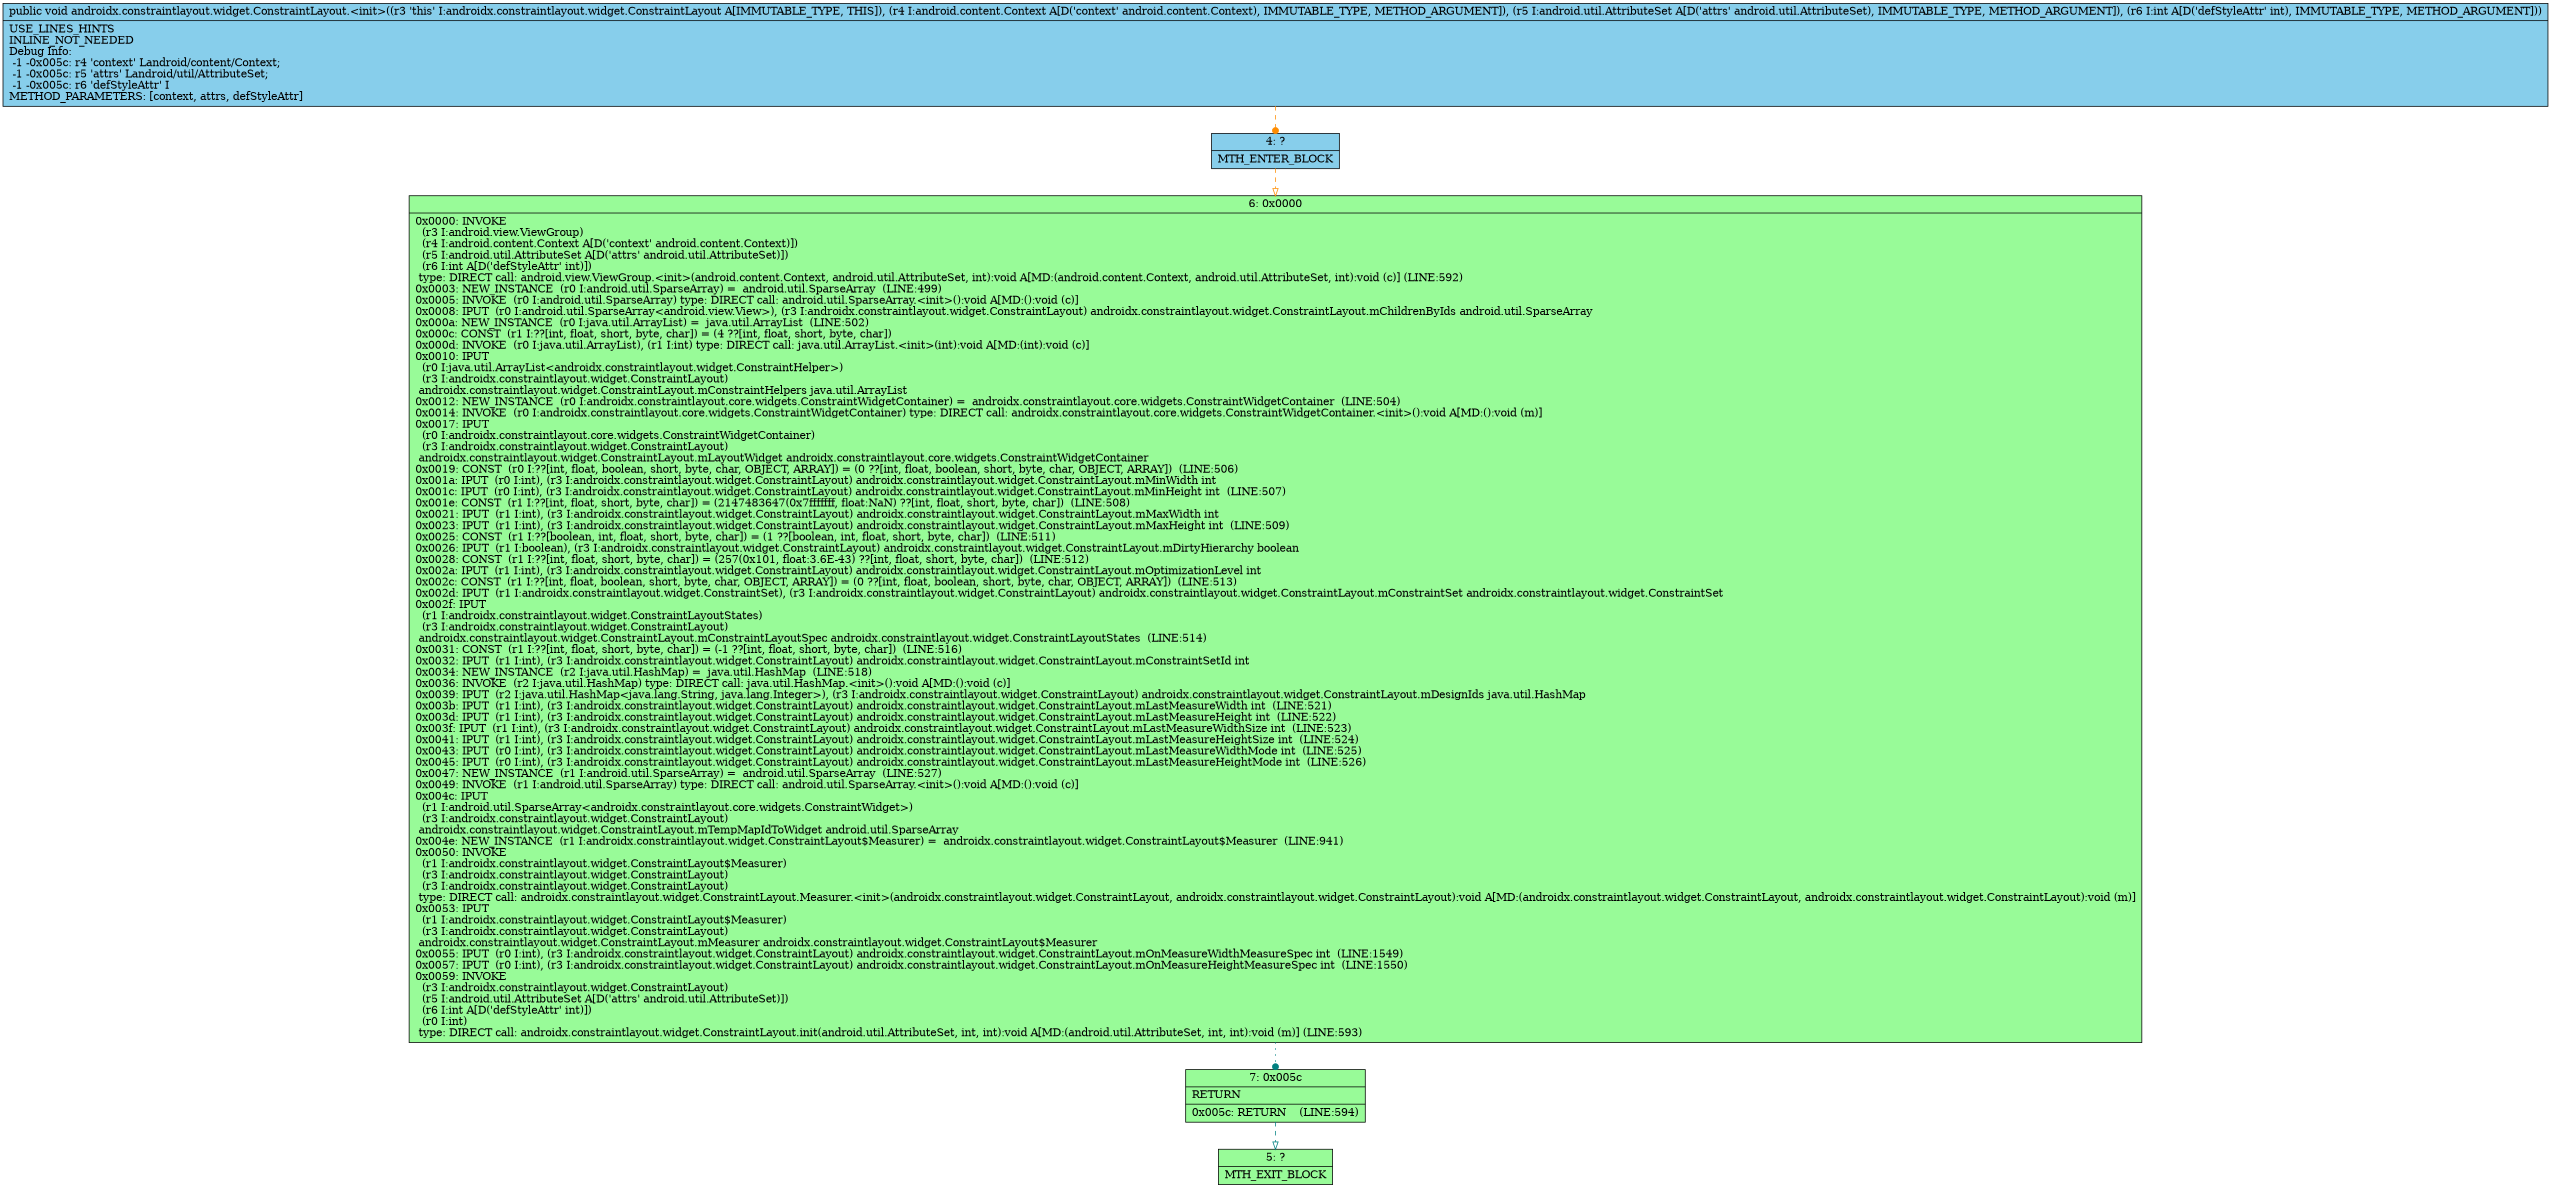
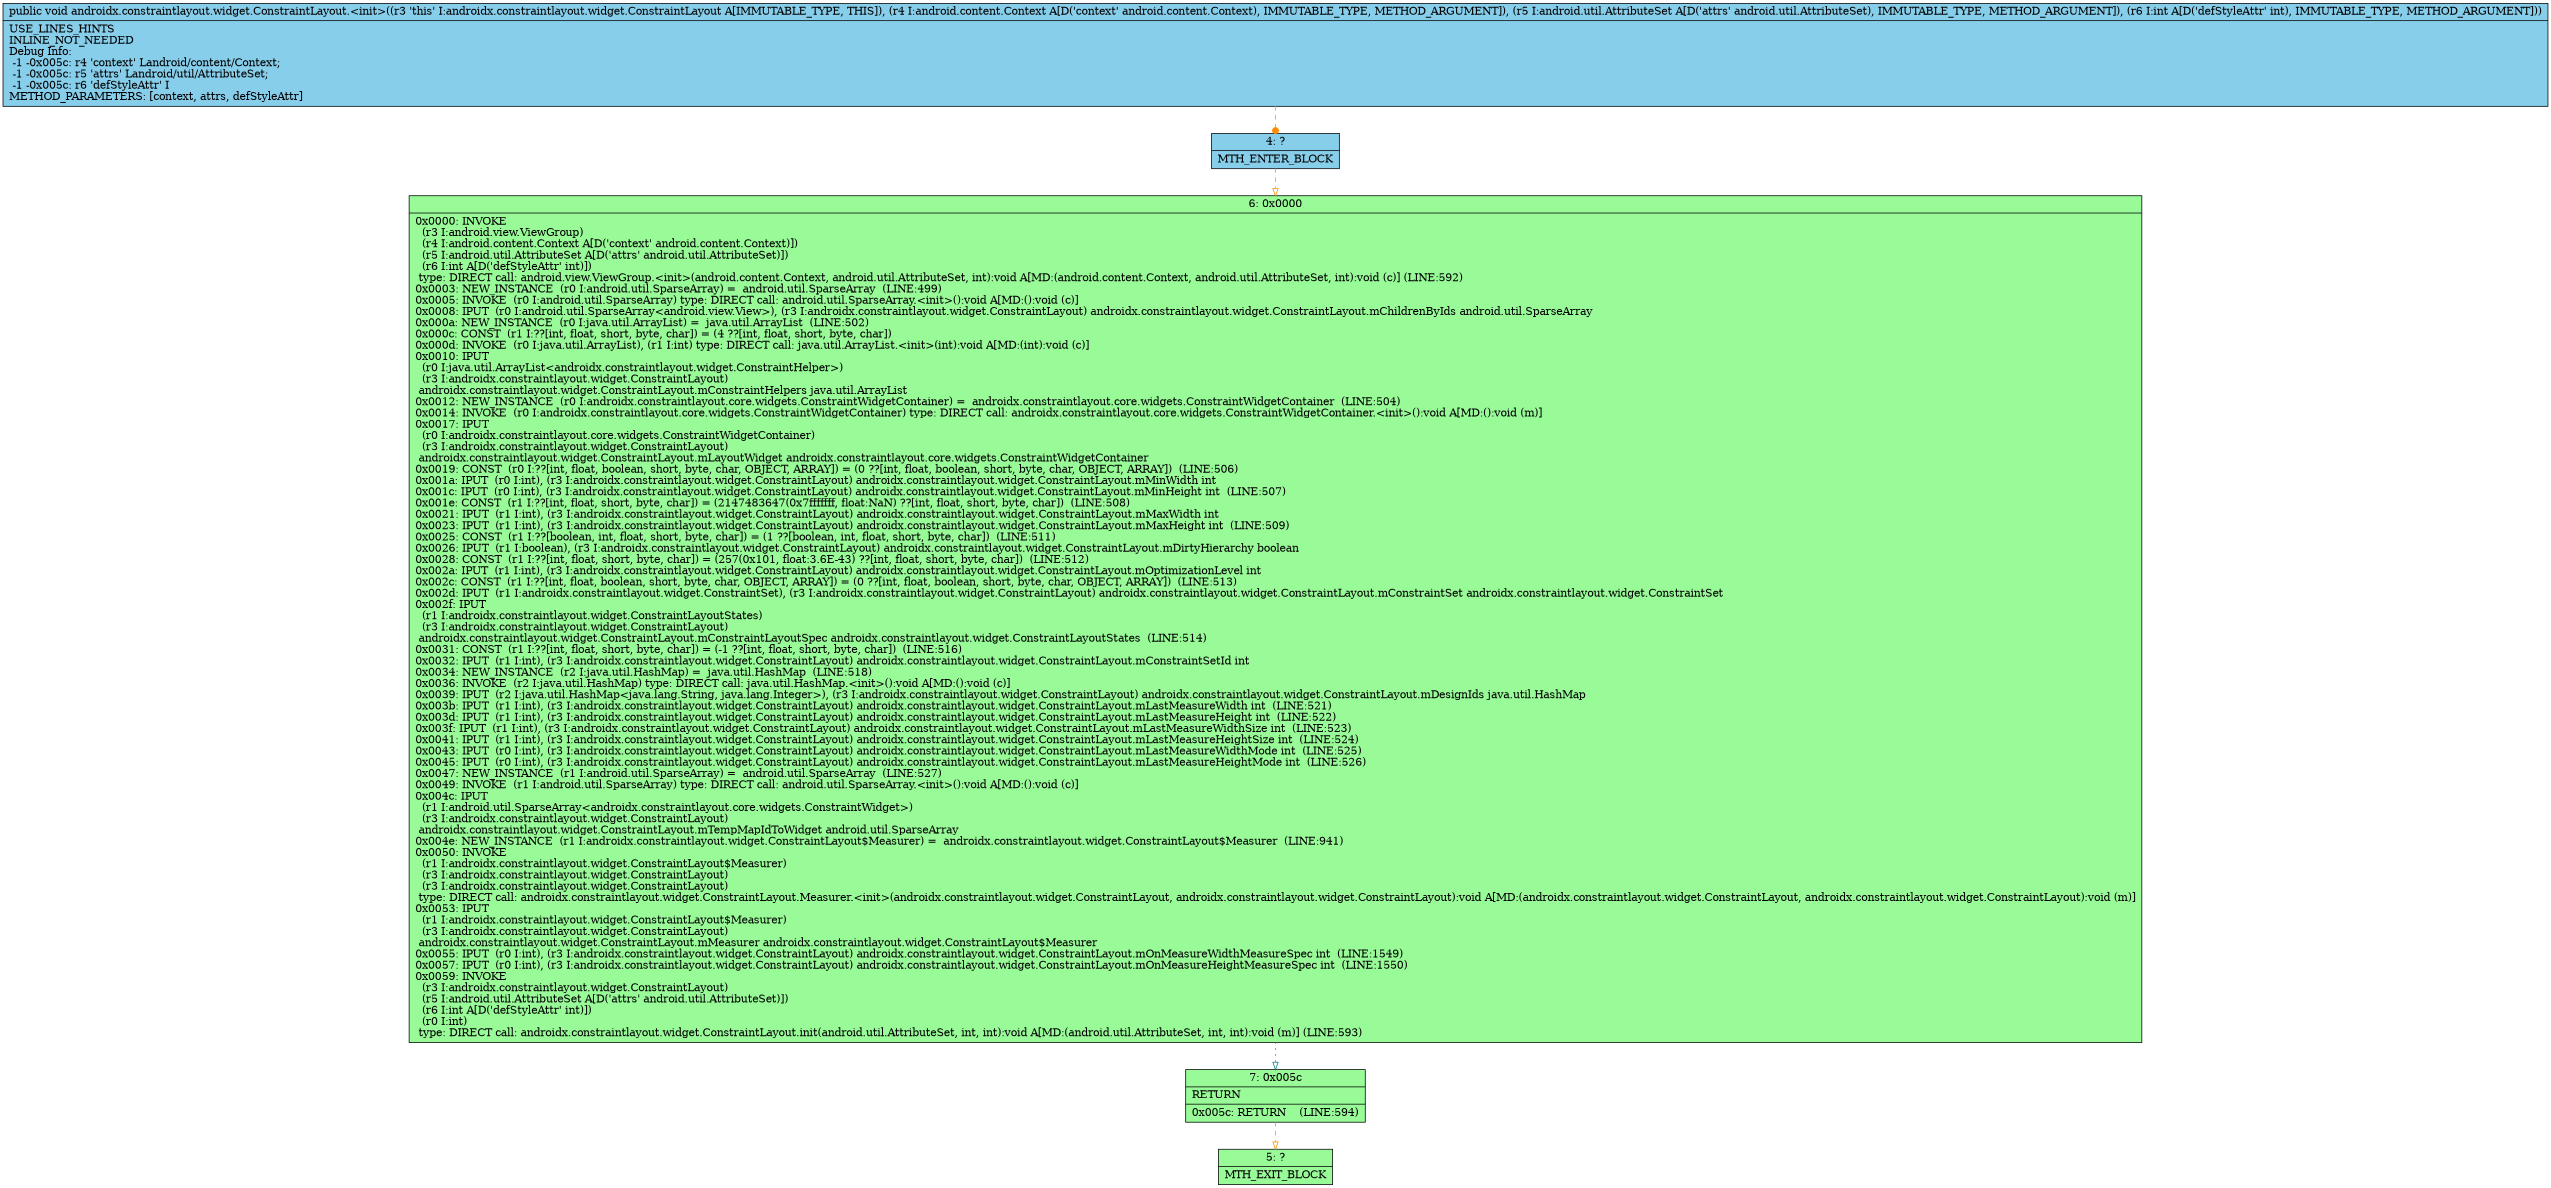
(1275, 1053) -> (1275, 1053)
(1275, 1132) -> (1275, 1132)
